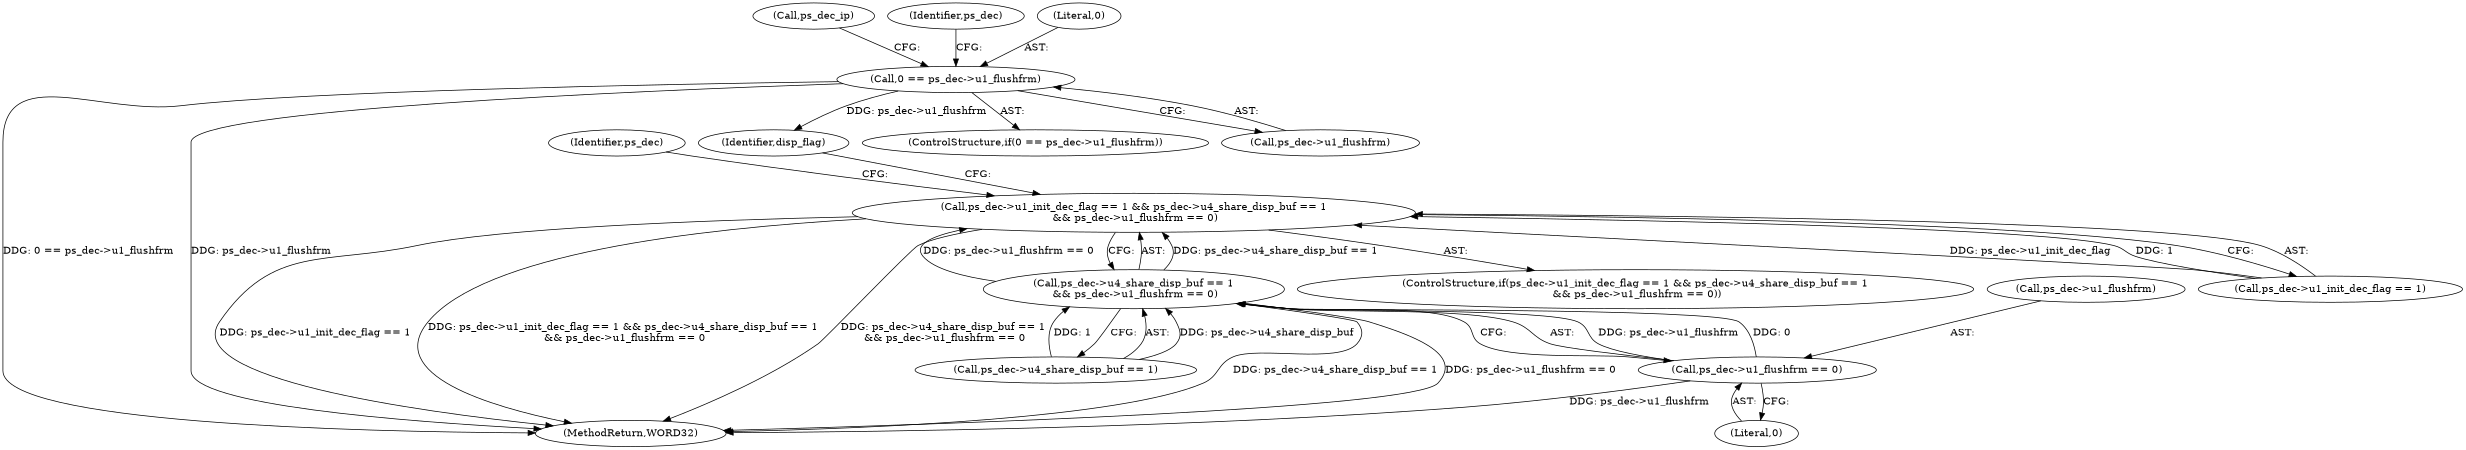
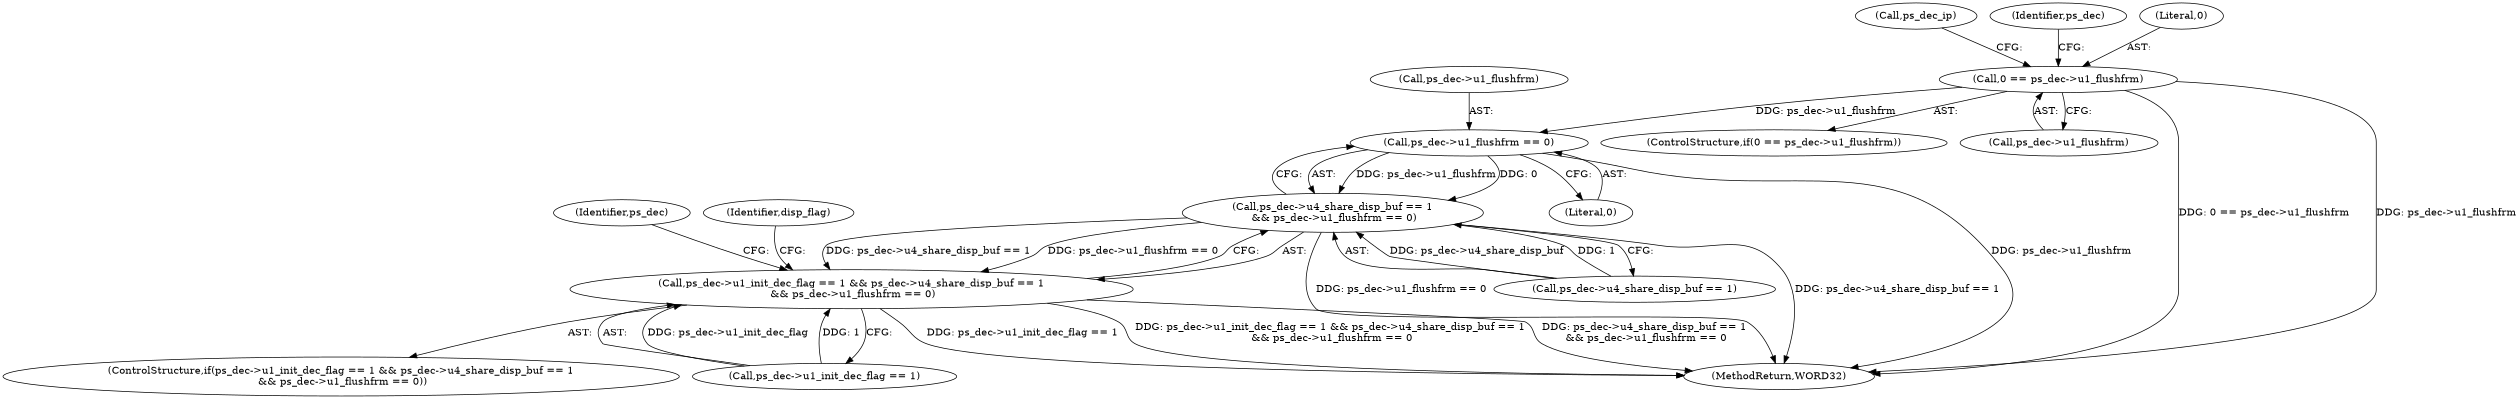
(848, 105) -> (1754, 106)
